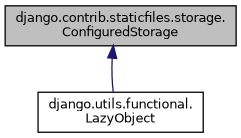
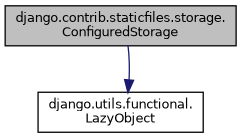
(112, 76) -> (129, 63)
